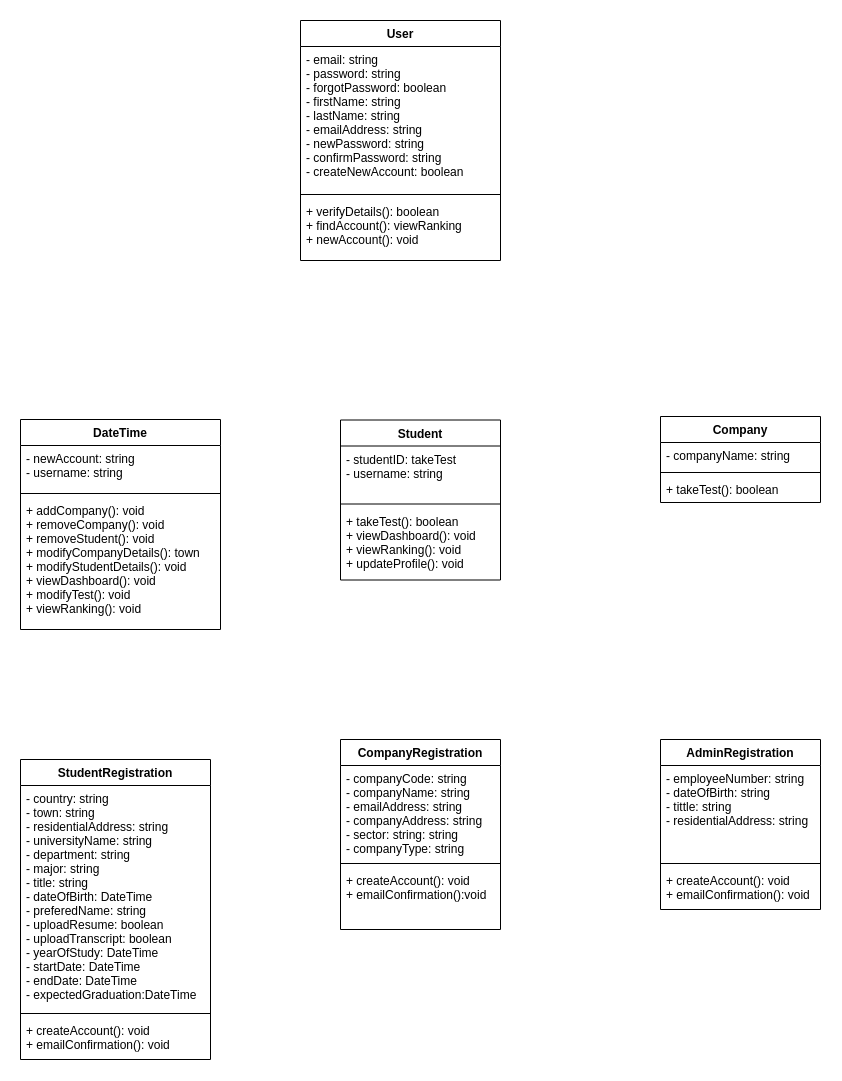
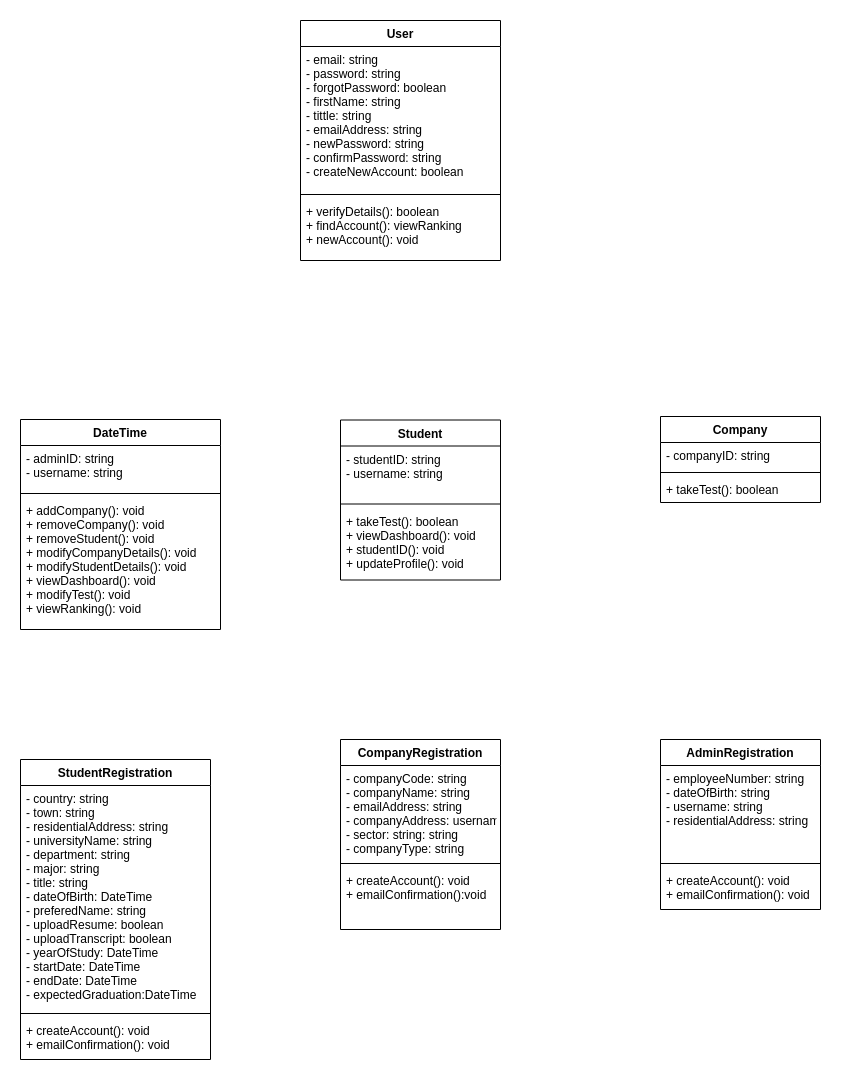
(347, 60) -> (347, 60)
(730, 456) -> (724, 456)
(87, 459) -> (75, 459)
(412, 460) -> (404, 460)
(87, 511) -> (87, 511)
(410, 522) -> (410, 522)
(410, 779) -> (410, 779)
(739, 779) -> (739, 779)
